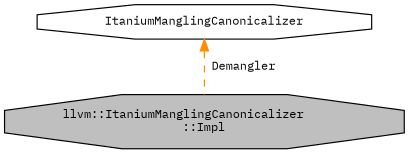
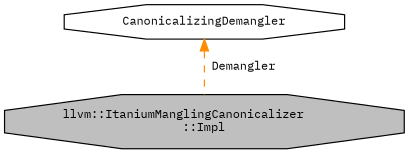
(204, 22) -> (204, 22)
